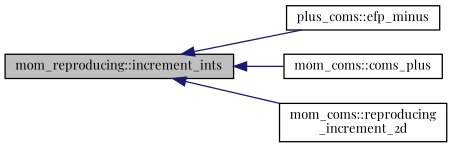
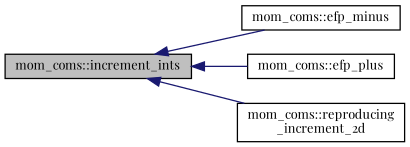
(363, 18) -> (321, 18)
(119, 66) -> (98, 66)
(363, 66) -> (321, 66)
